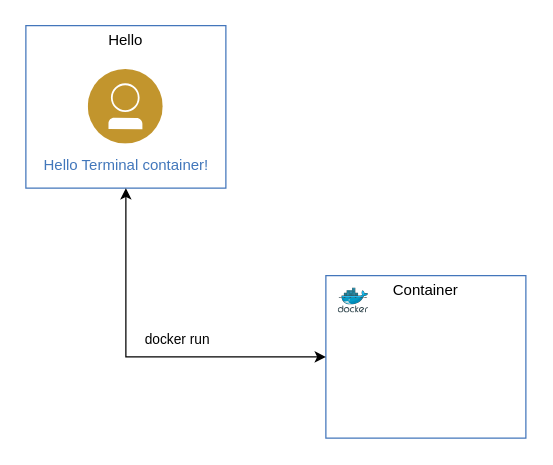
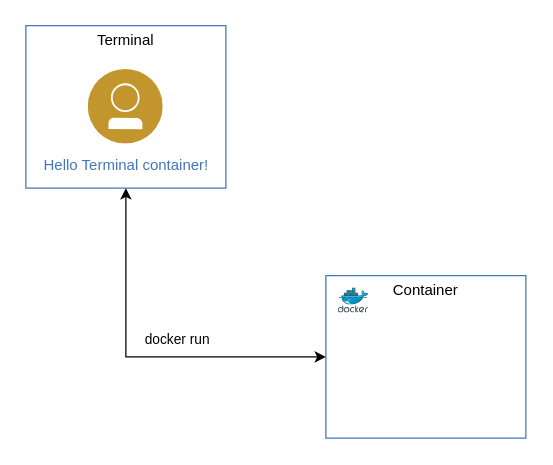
(126, 41) -> (126, 41)
